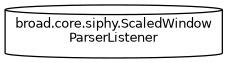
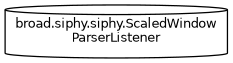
(114, 31) -> (116, 31)
